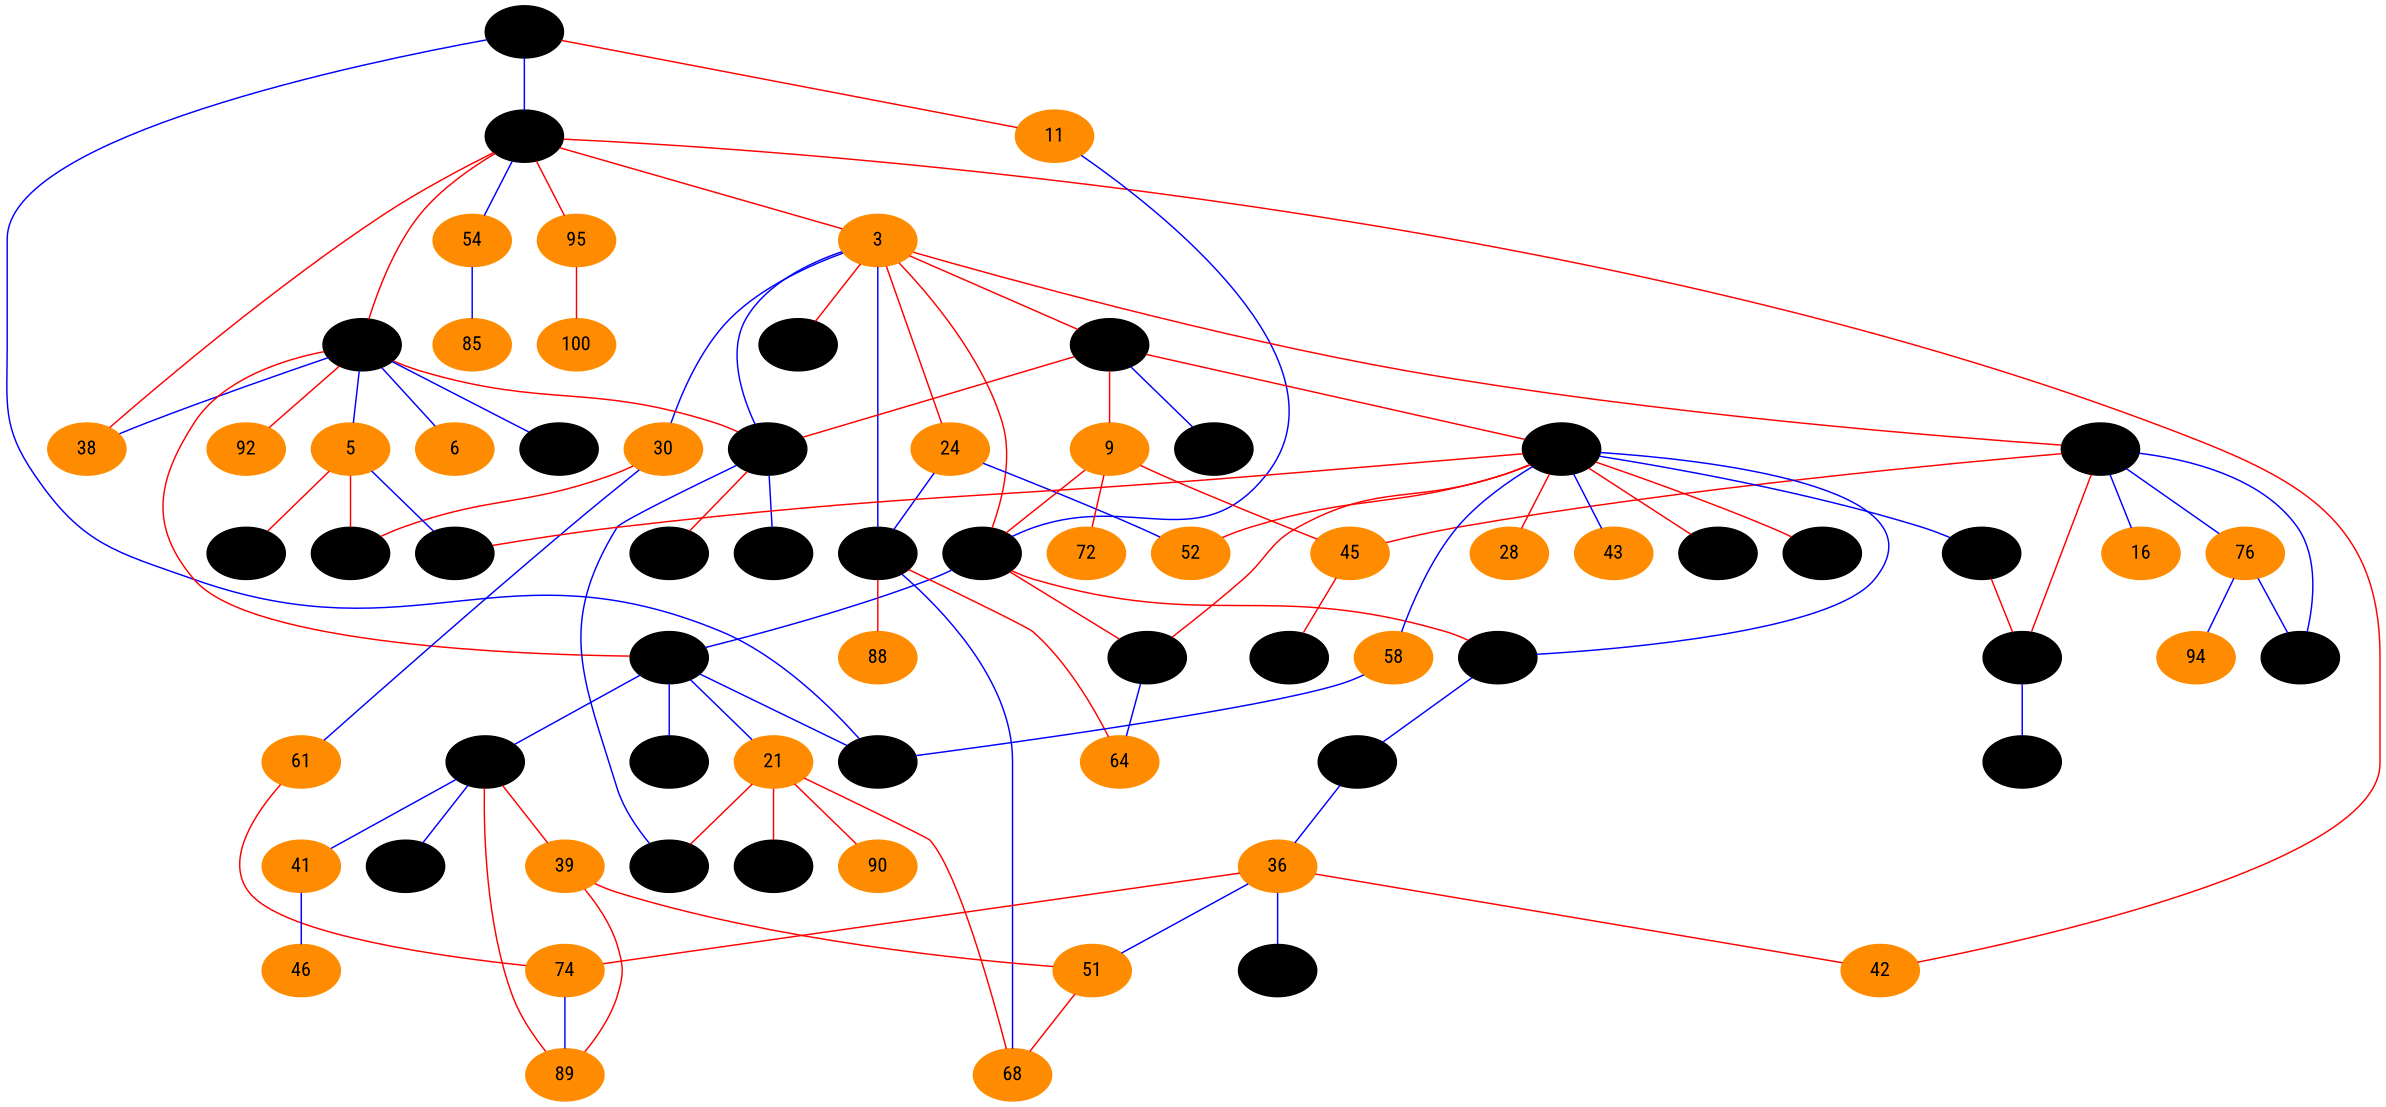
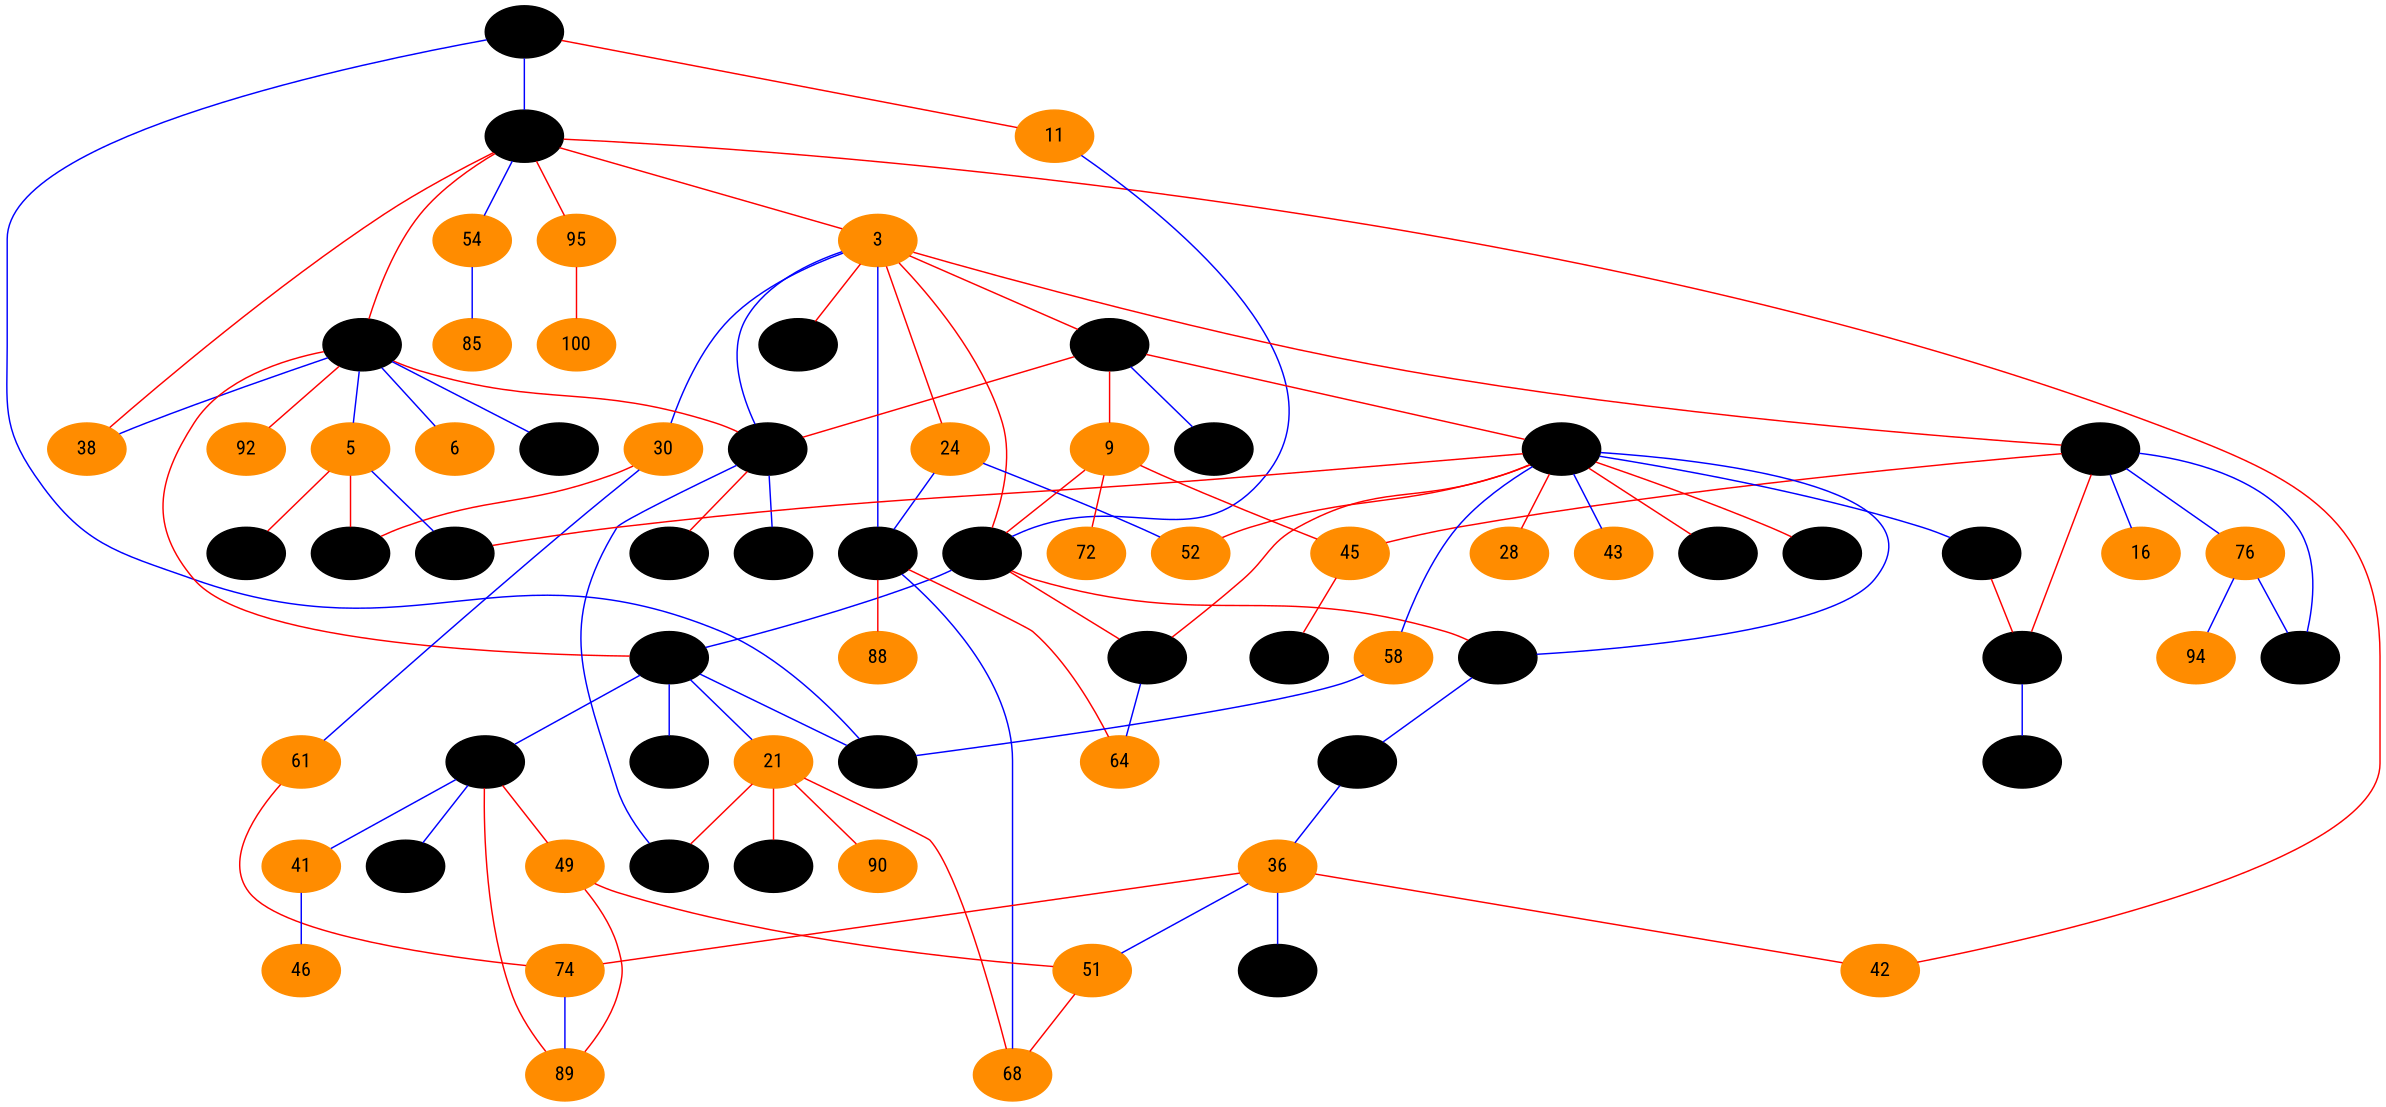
(565, 866) -> (565, 866)
